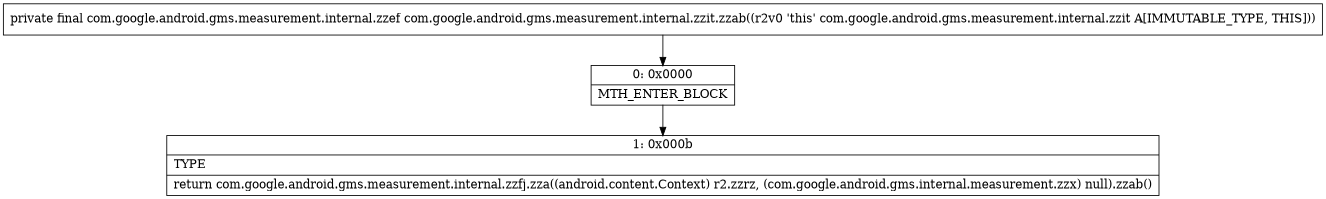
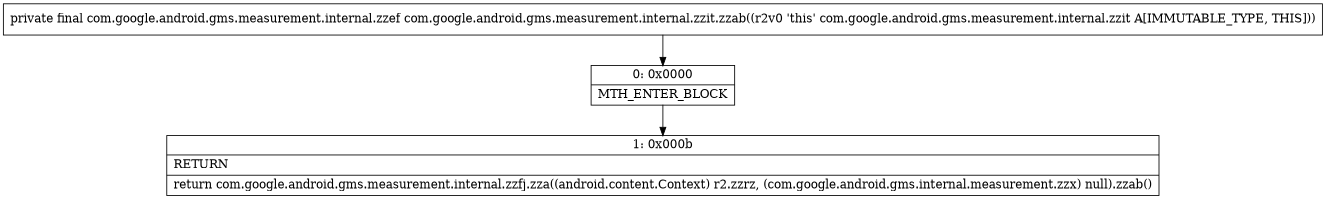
(190, 165) -> (201, 165)
